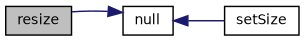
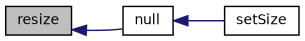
(90, 11) -> (105, 30)
